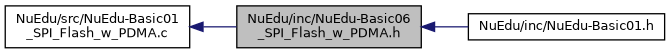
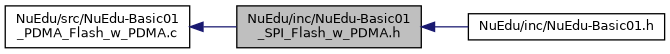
(97, 27) -> (97, 27)
(329, 27) -> (329, 27)
